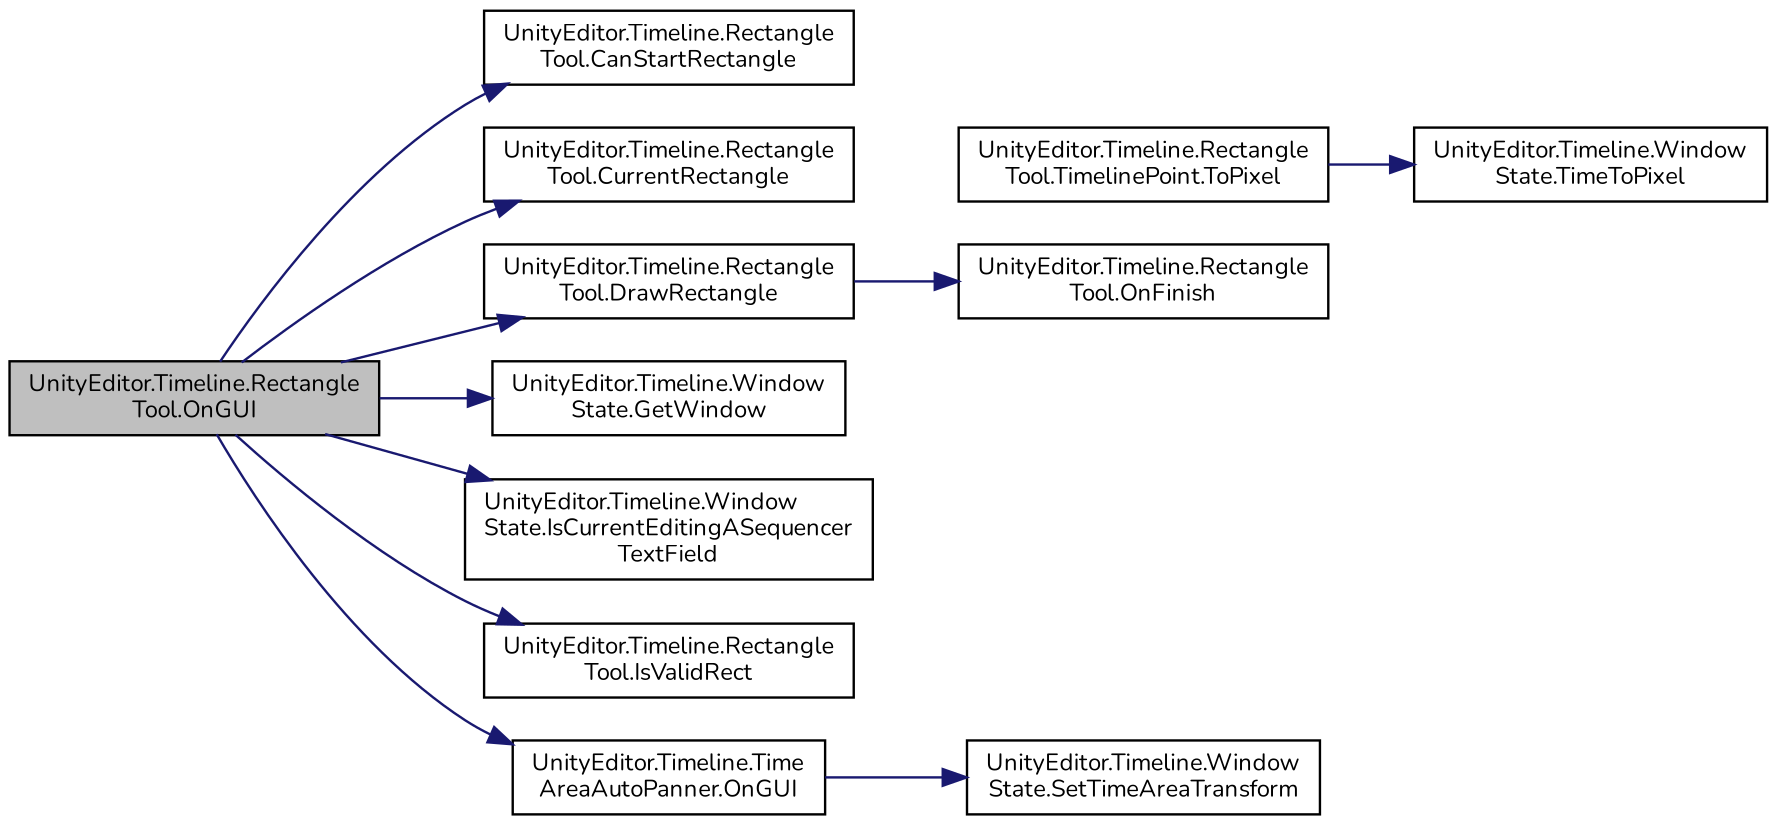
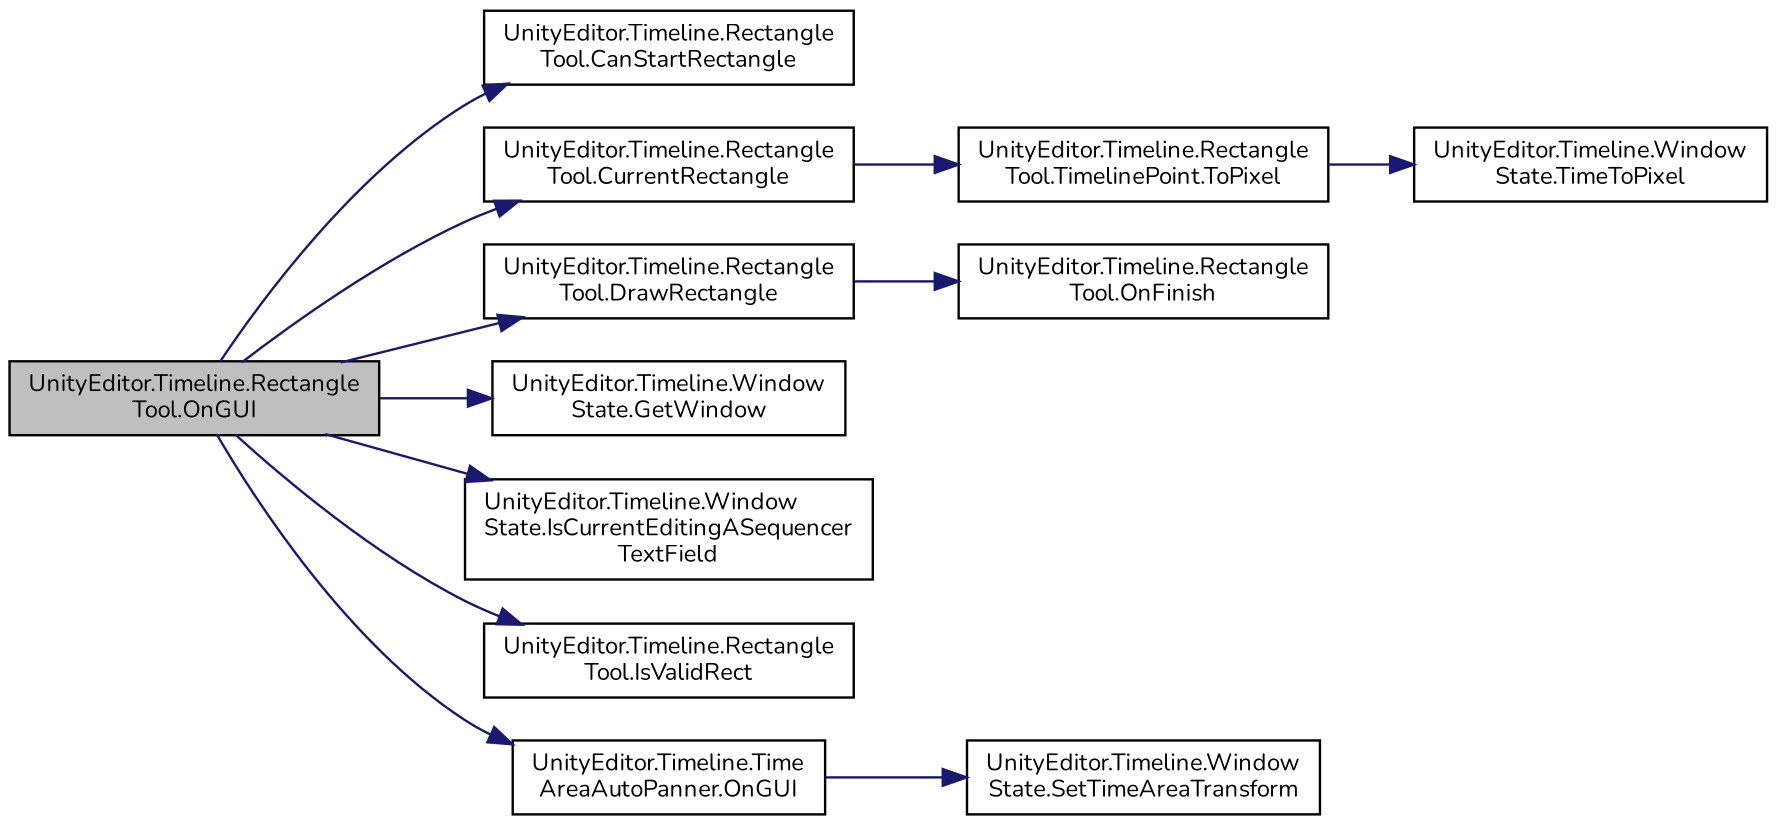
none -> (894, 165)
